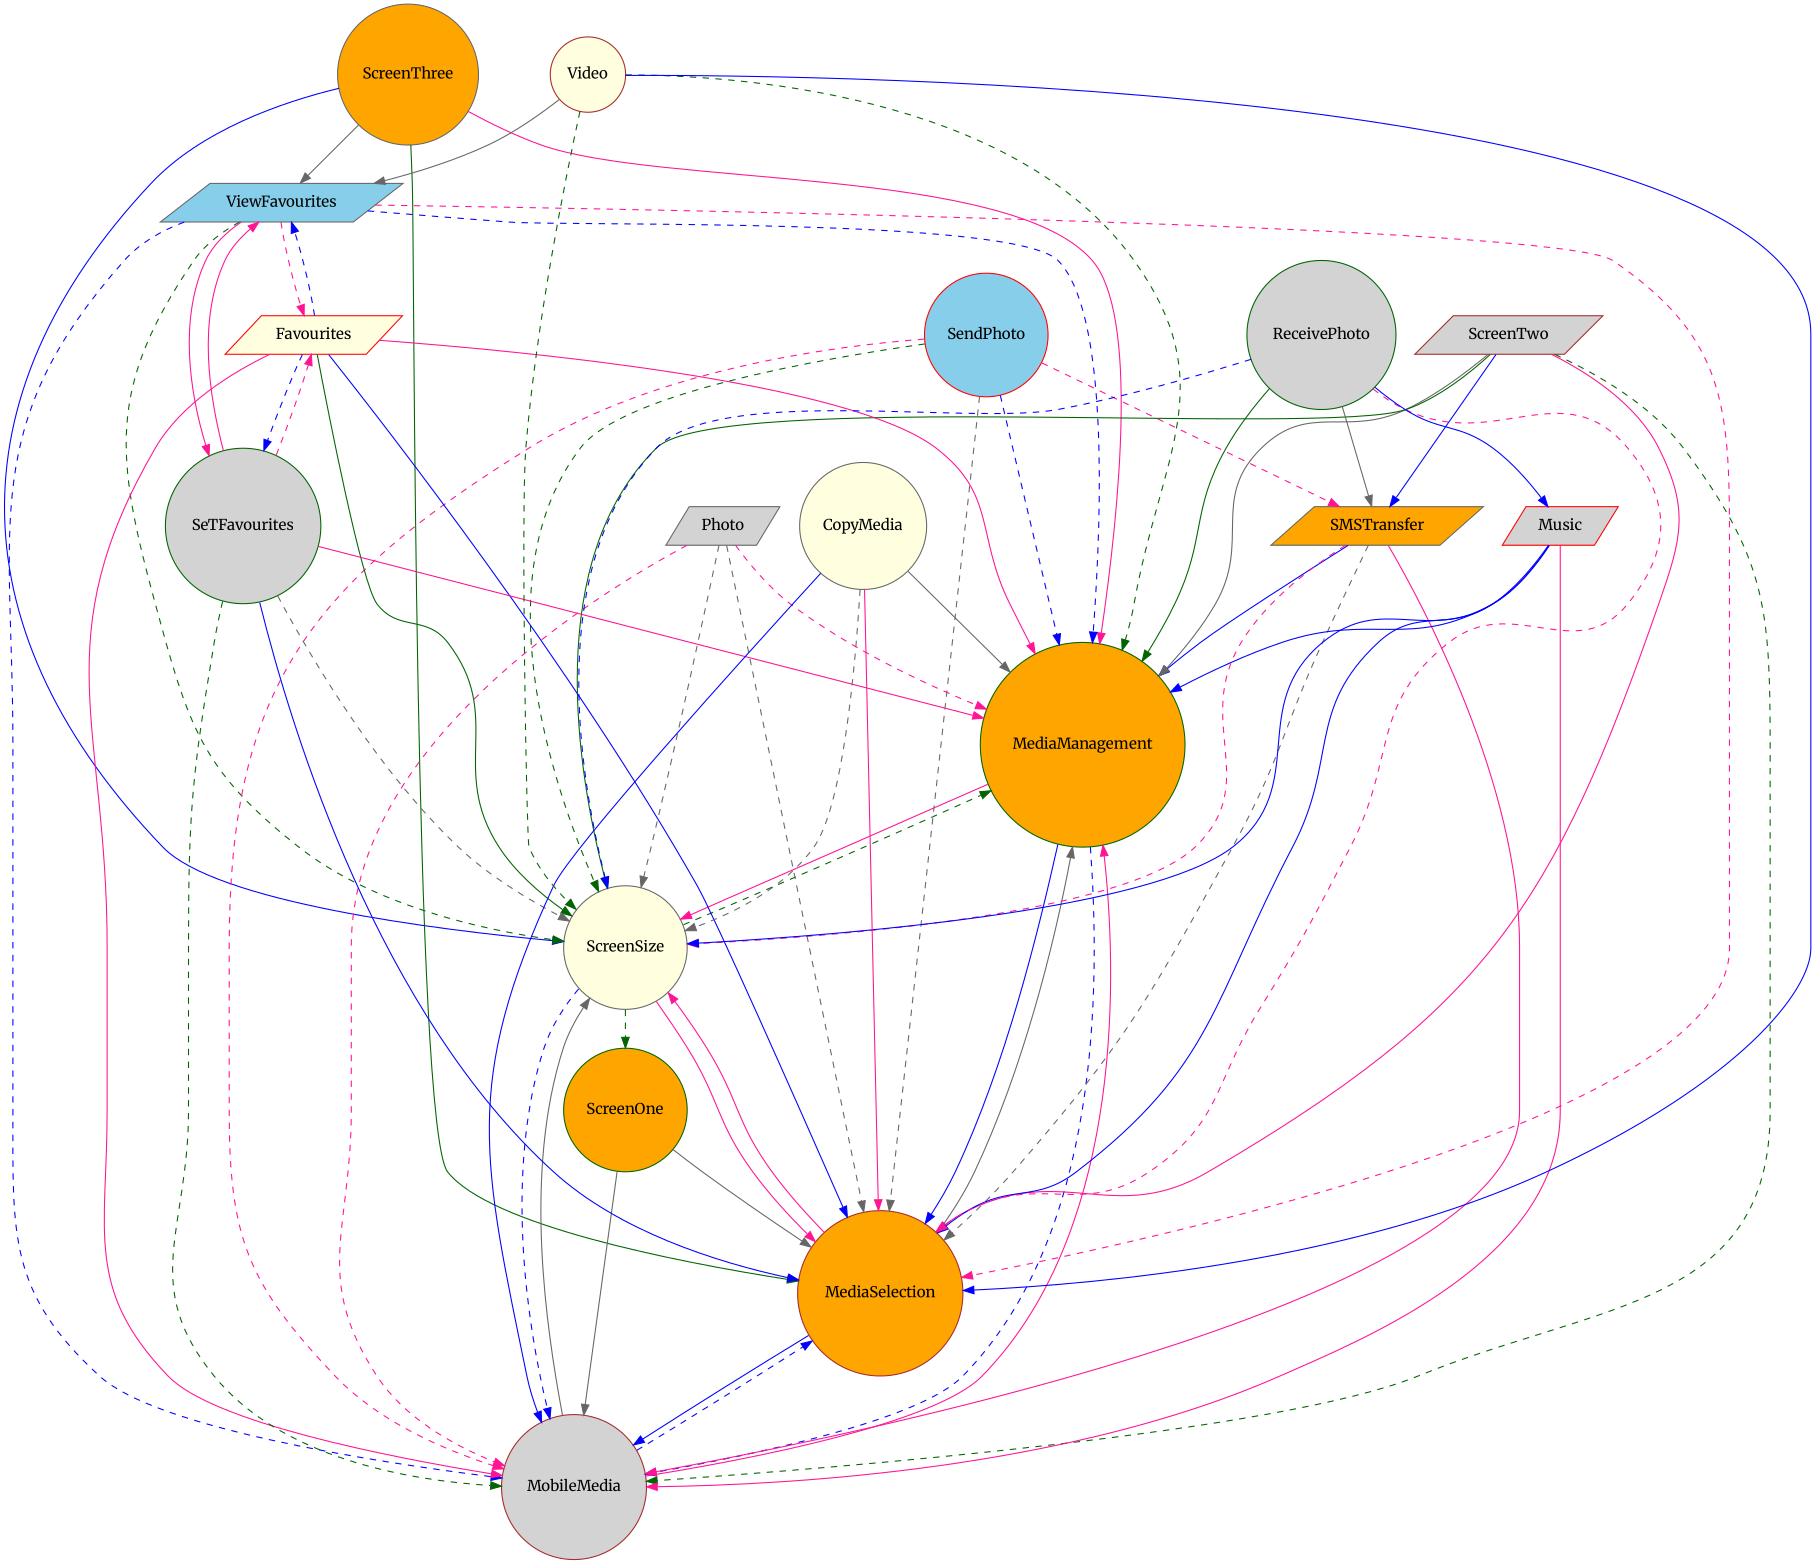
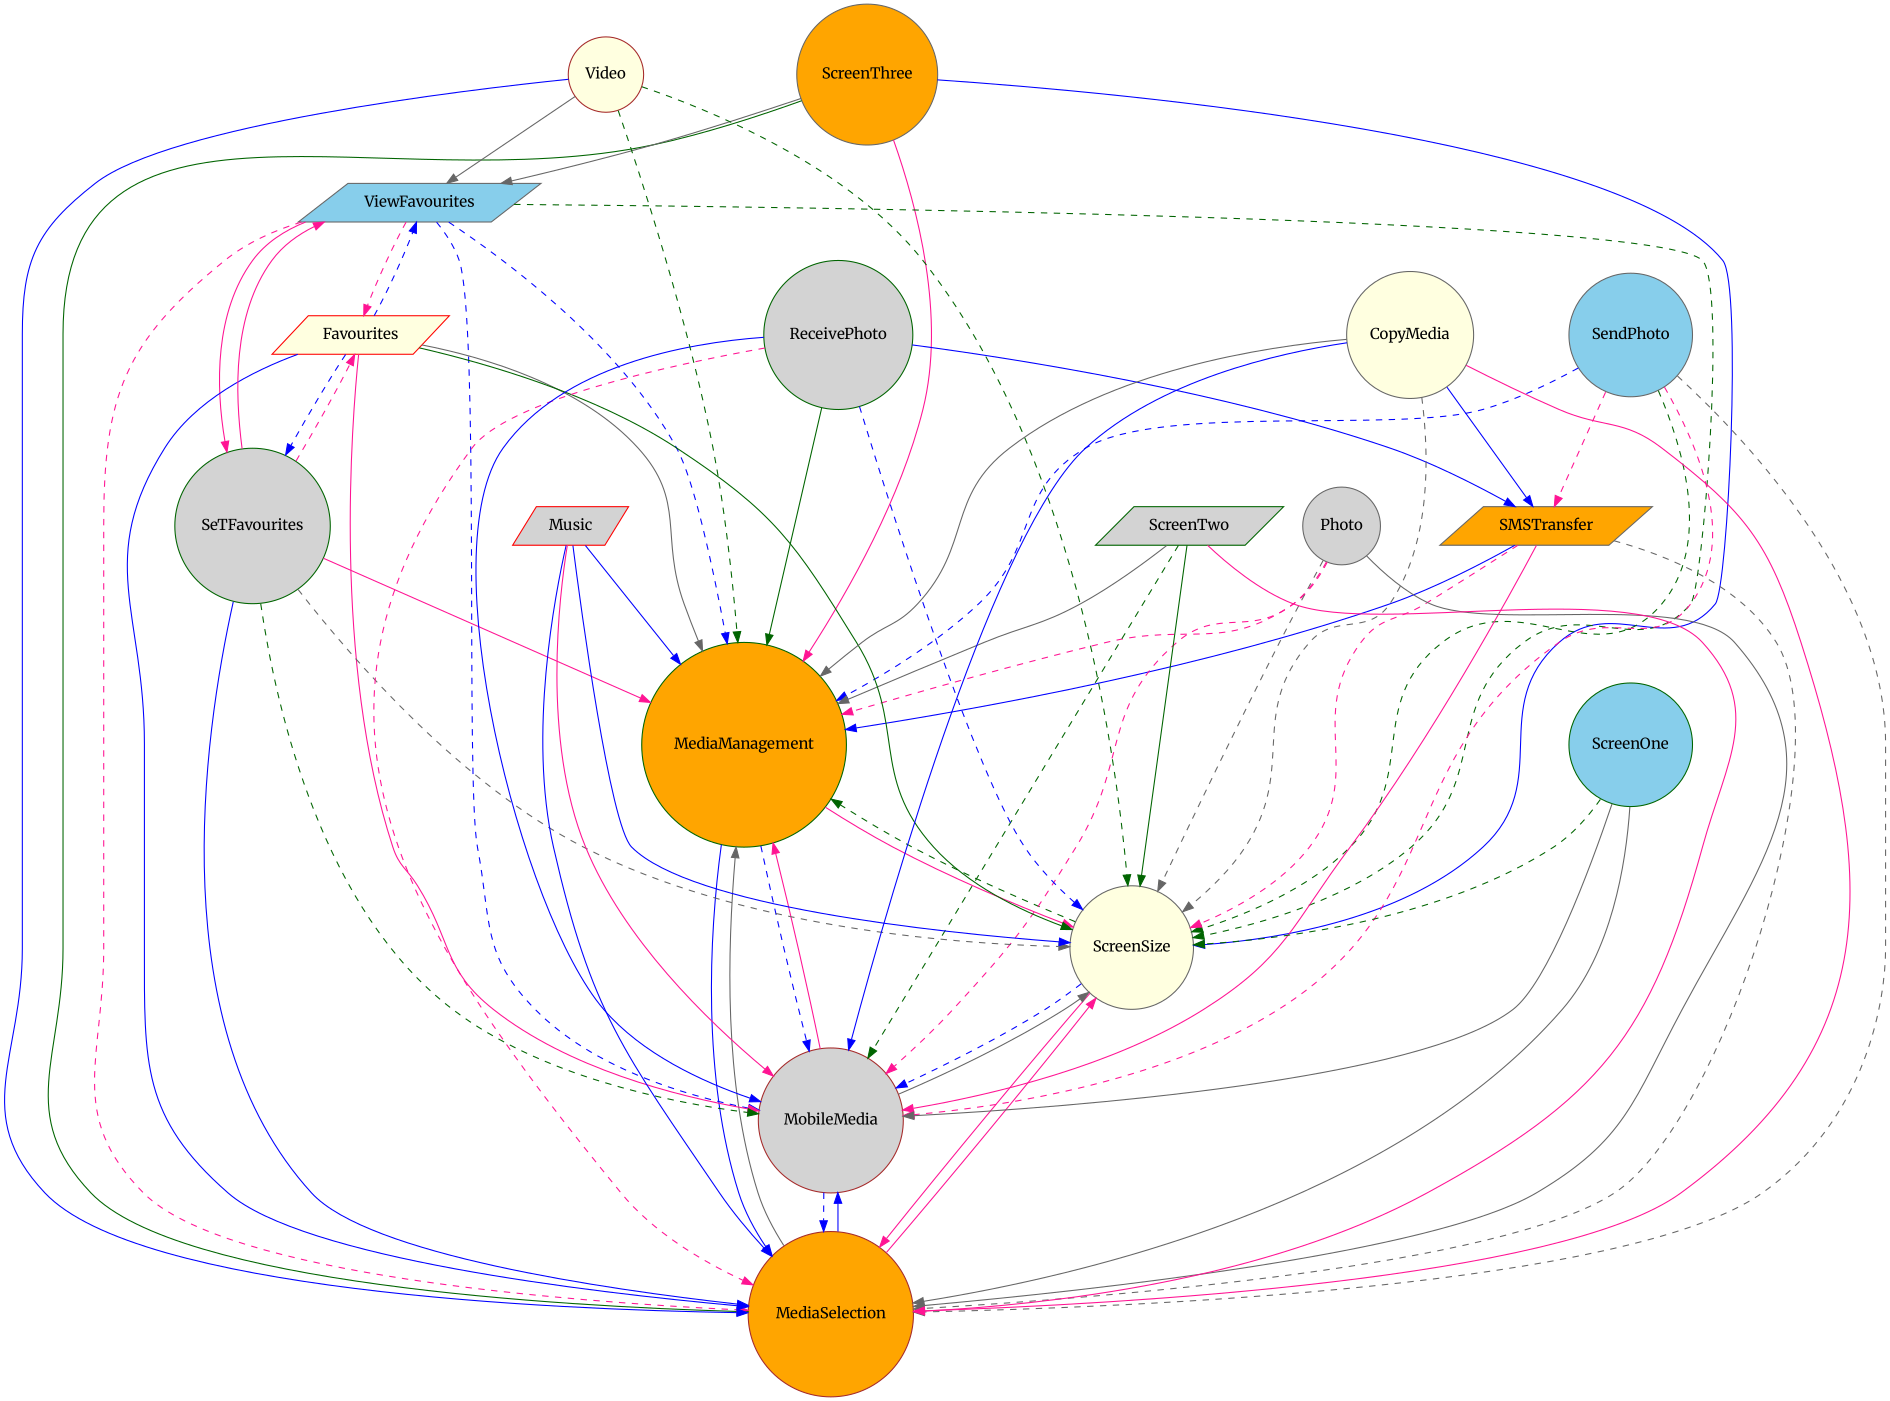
(986, 335) -> (1631, 335)
(1509, 335) -> (1190, 526)
(772, 391) -> (624, 435)
(1441, 433) -> (1487, 442)
(1465, 433) -> (486, 679)
(1355, 451) -> (1216, 399)
(723, 526) -> (1342, 526)
(791, 857) -> (1666, 1040)
(625, 1024) -> (1417, 907)
(625, 1110) -> (1631, 745)
